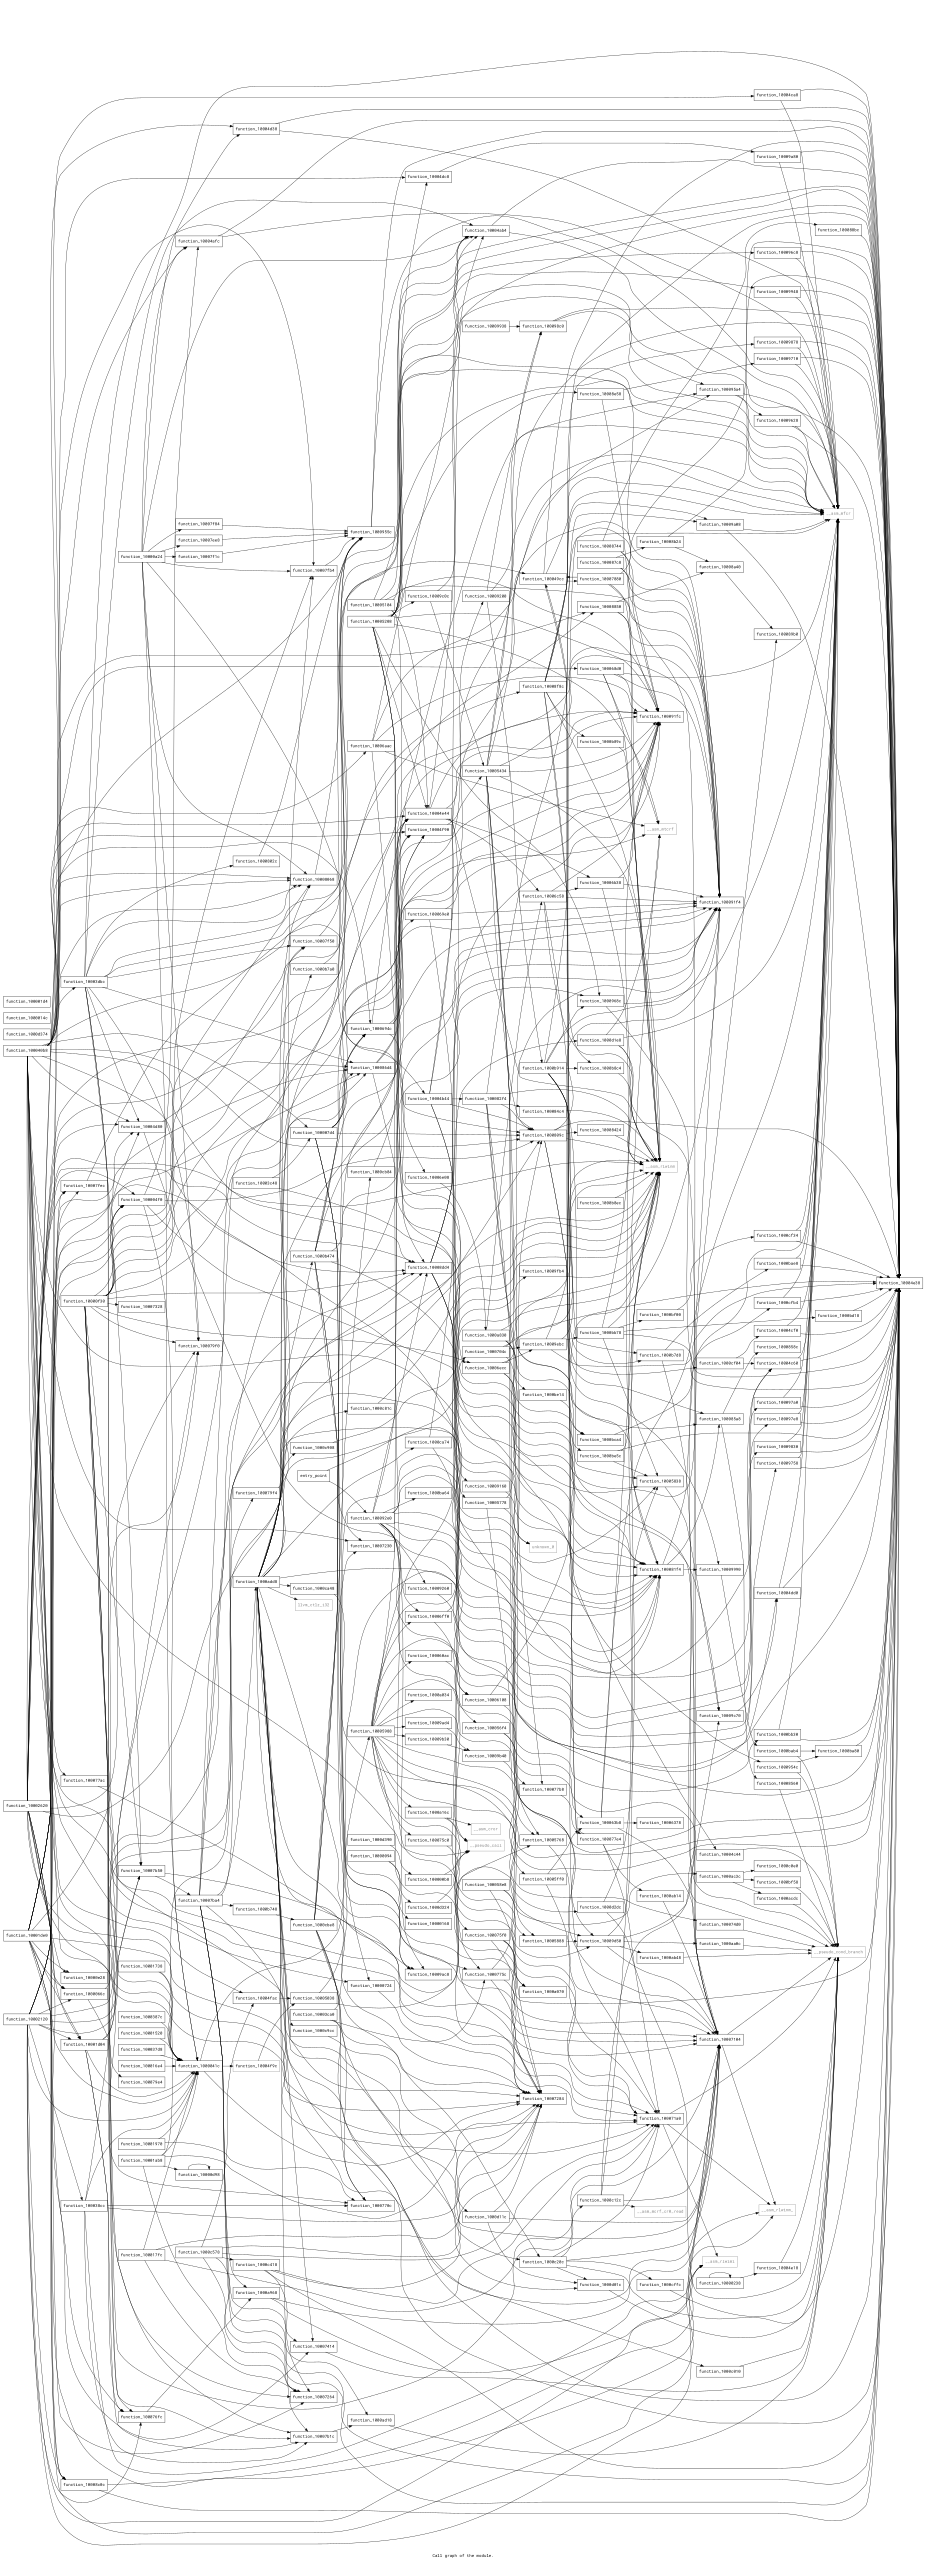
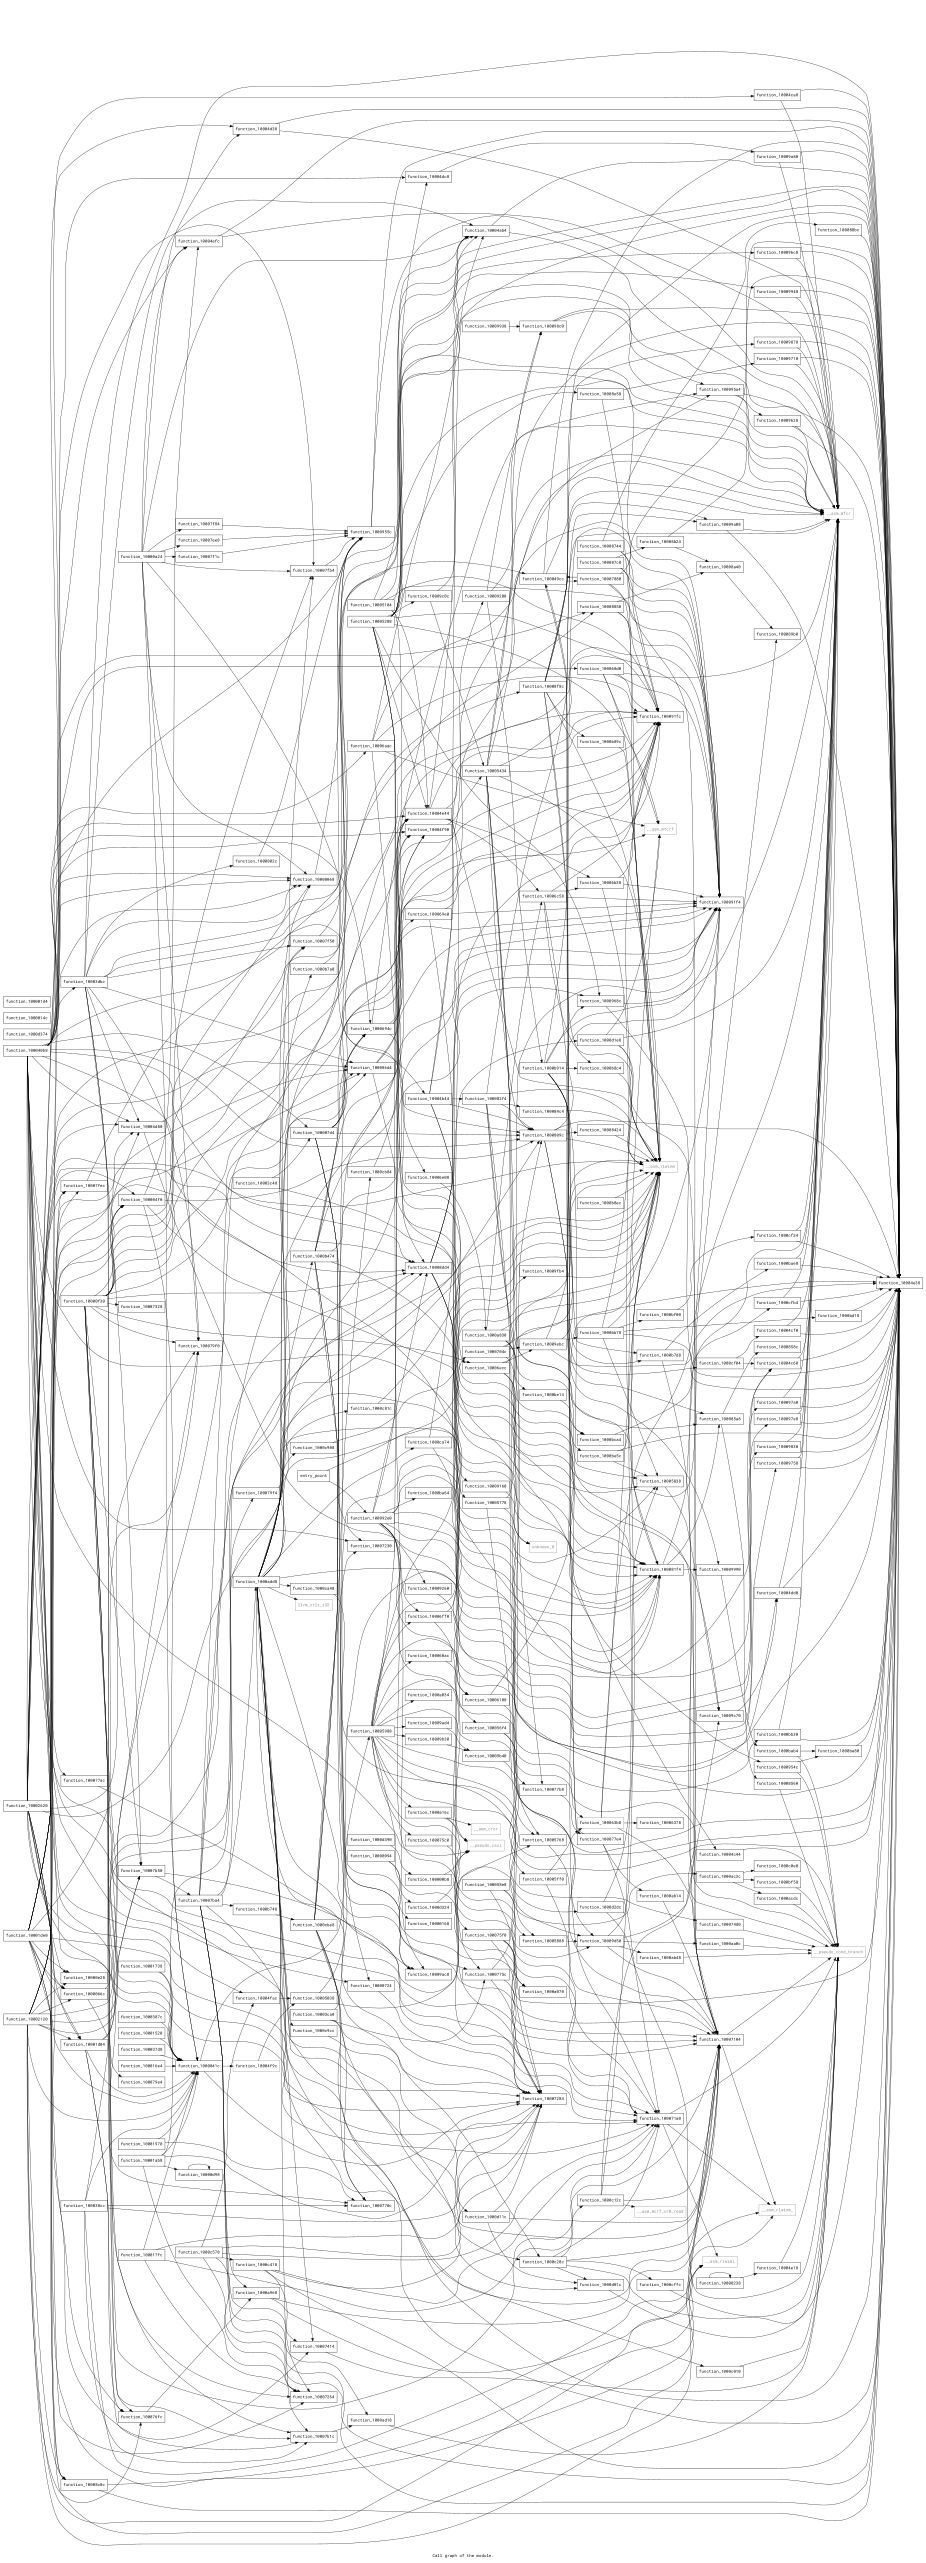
(56, 2115) -> (45, 1999)
